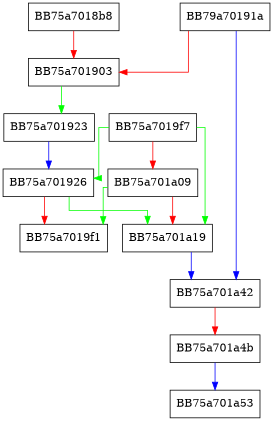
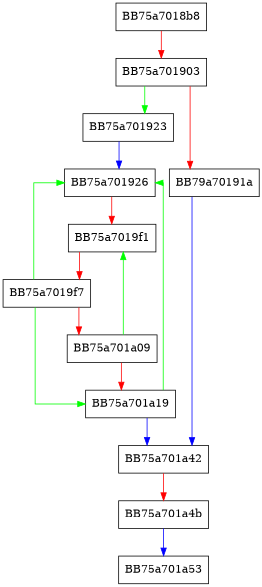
(178, 72) -> (190, 124)
(109, 210) -> (163, 286)
none -> (79, 262)
